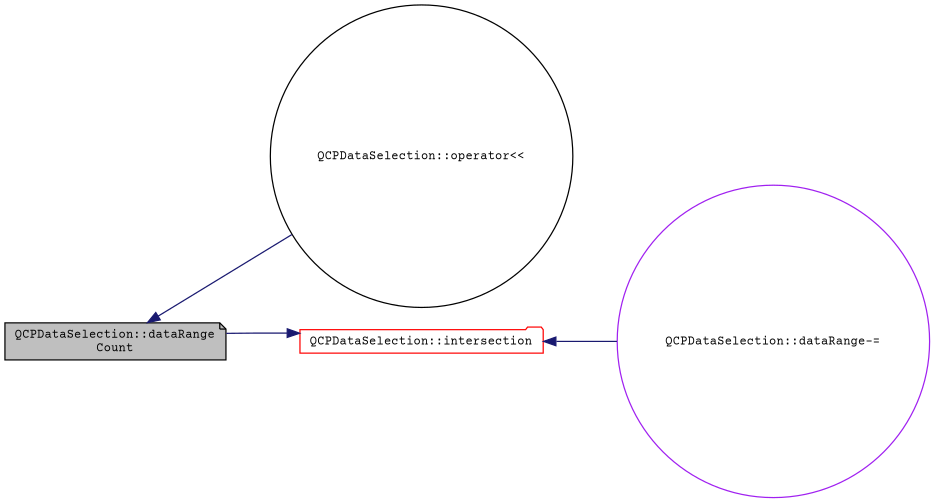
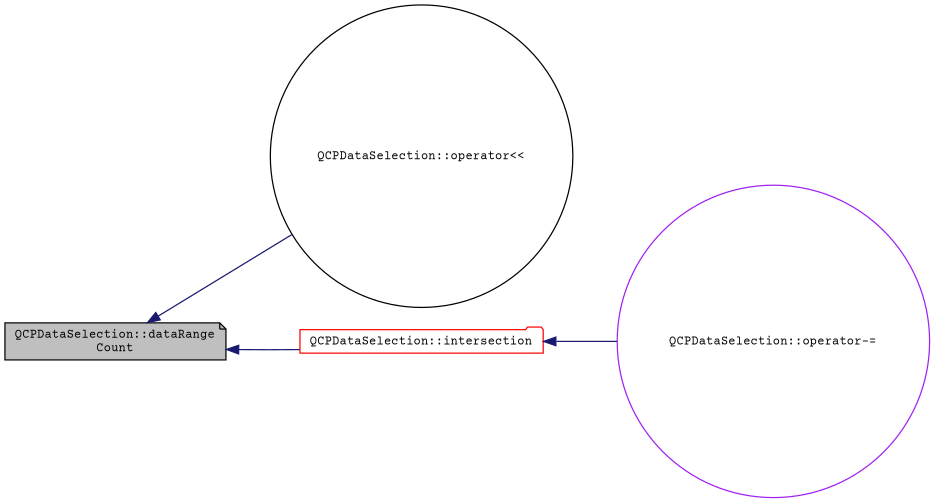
(257, 333) -> (269, 350)
(773, 341) -> (773, 341)
